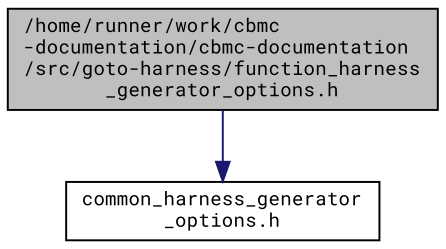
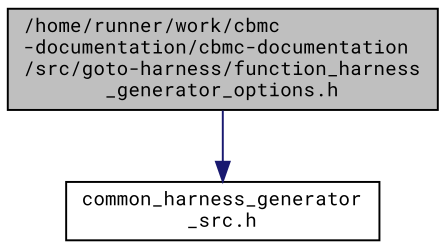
(223, 211) -> (223, 211)
